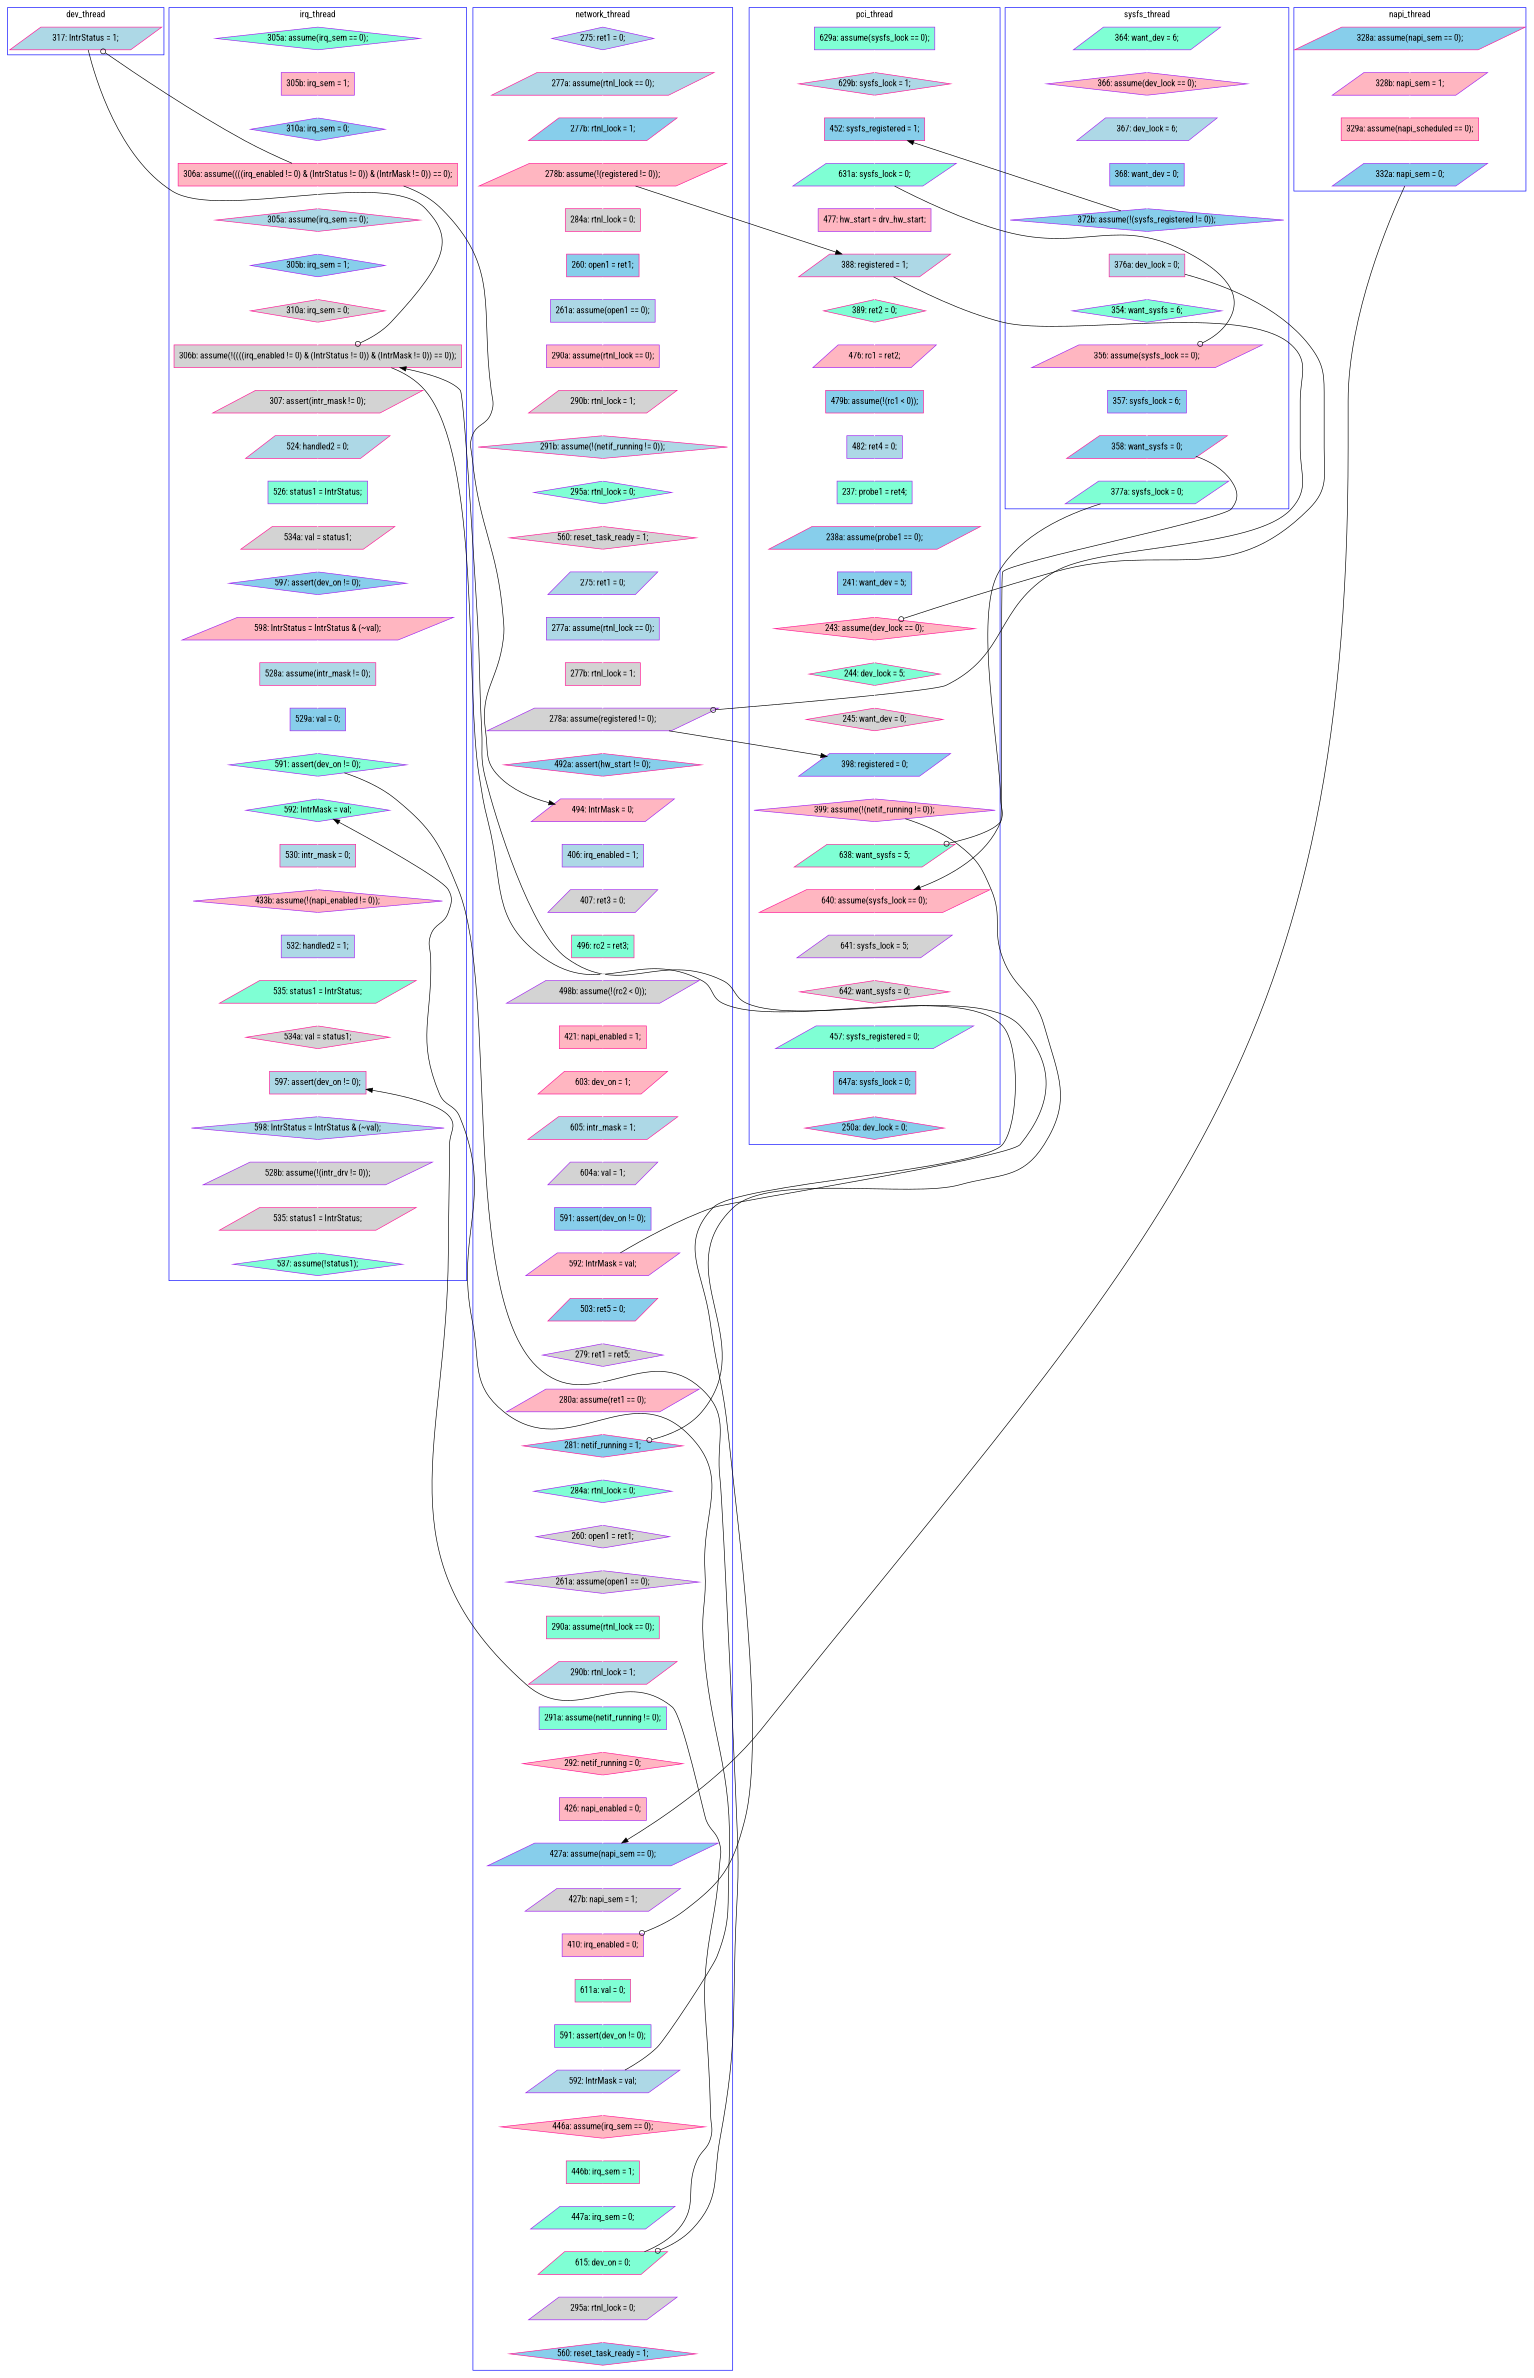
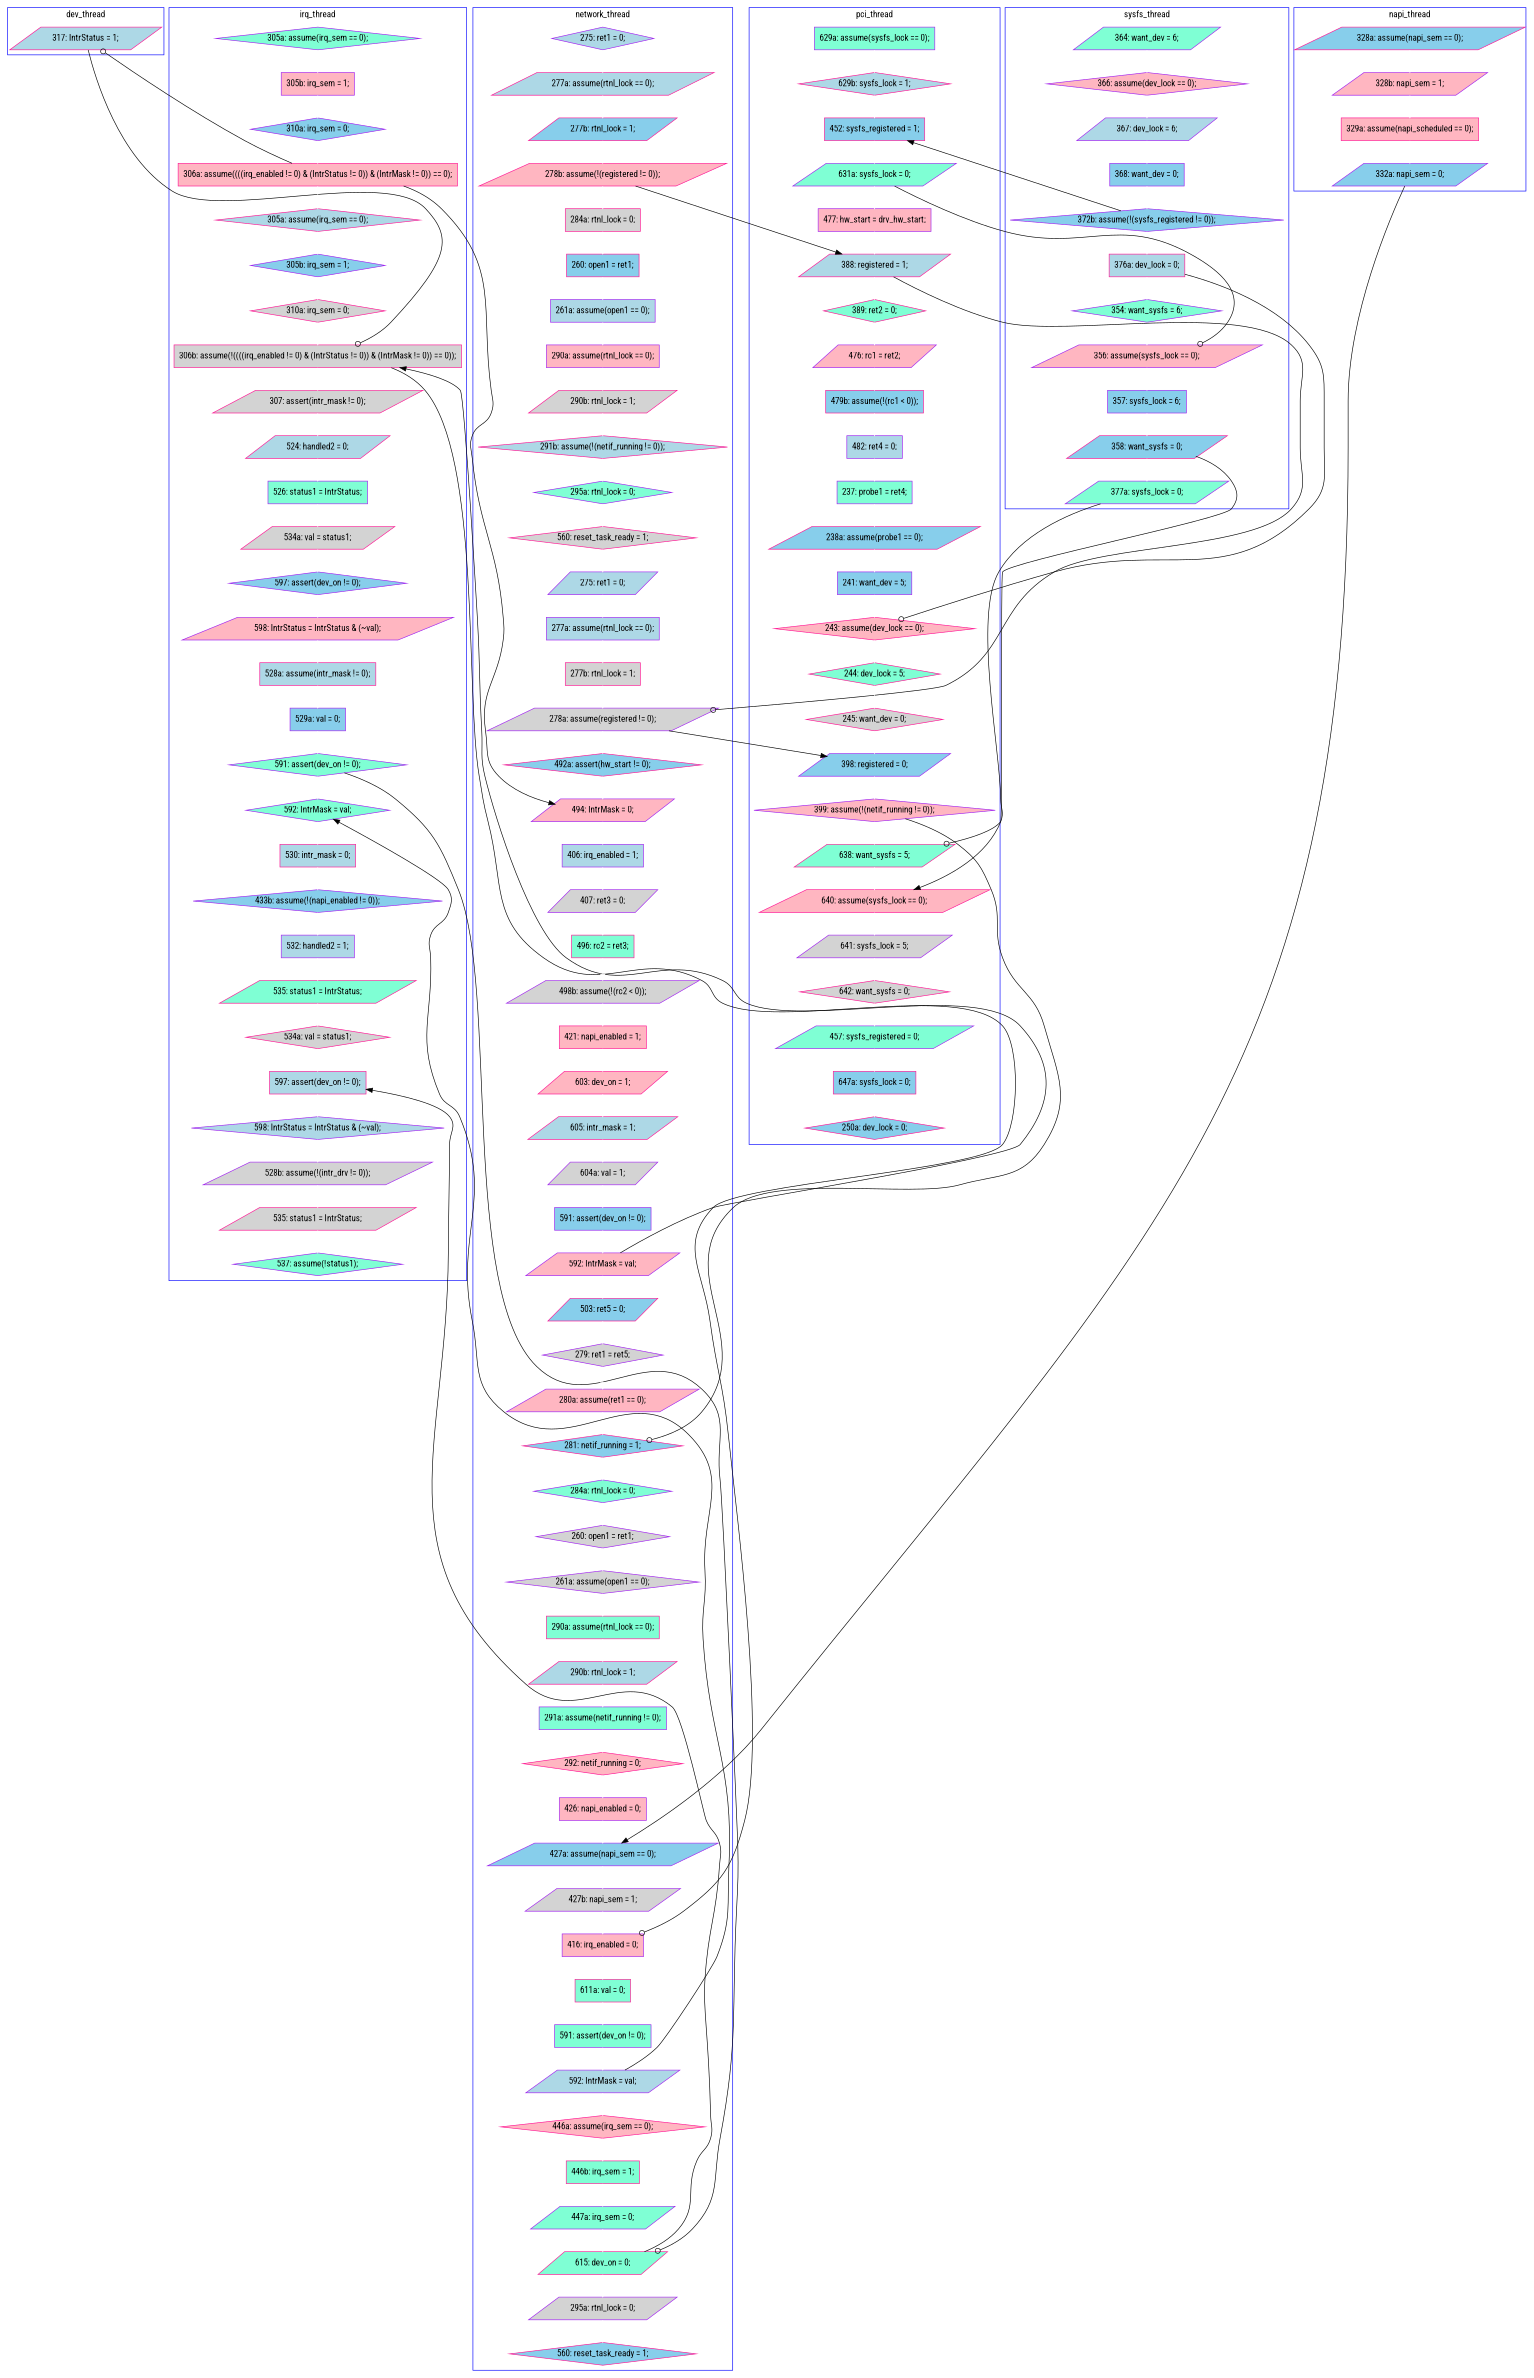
(318, 901) -> (318, 901)
(603, 1945) -> (603, 1945)
